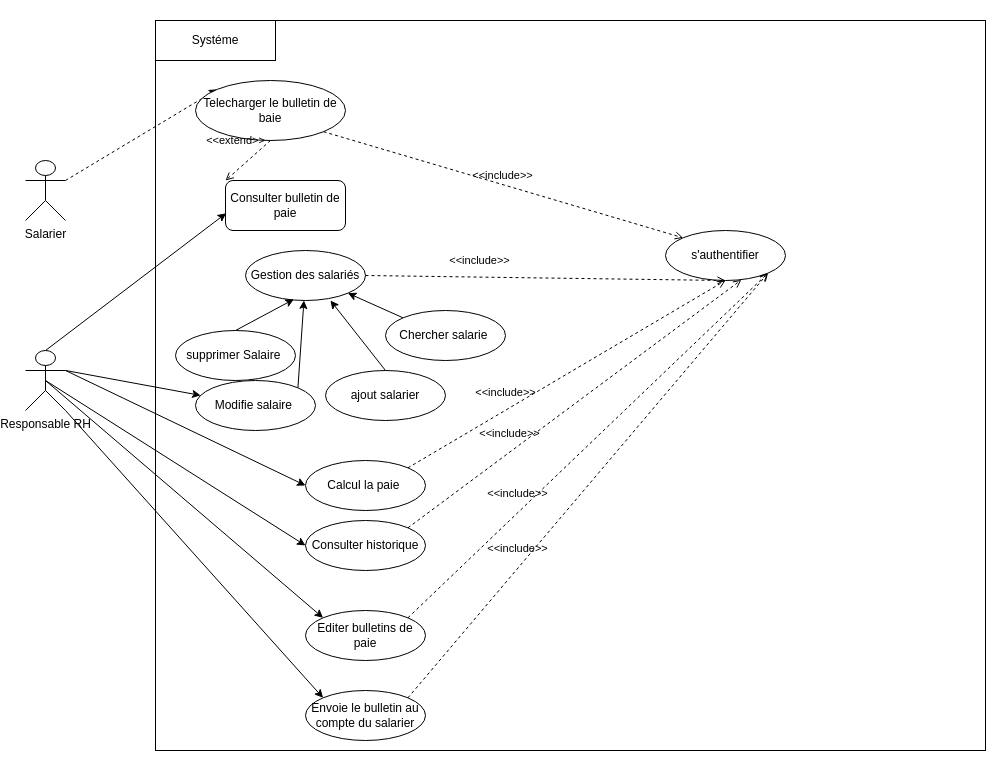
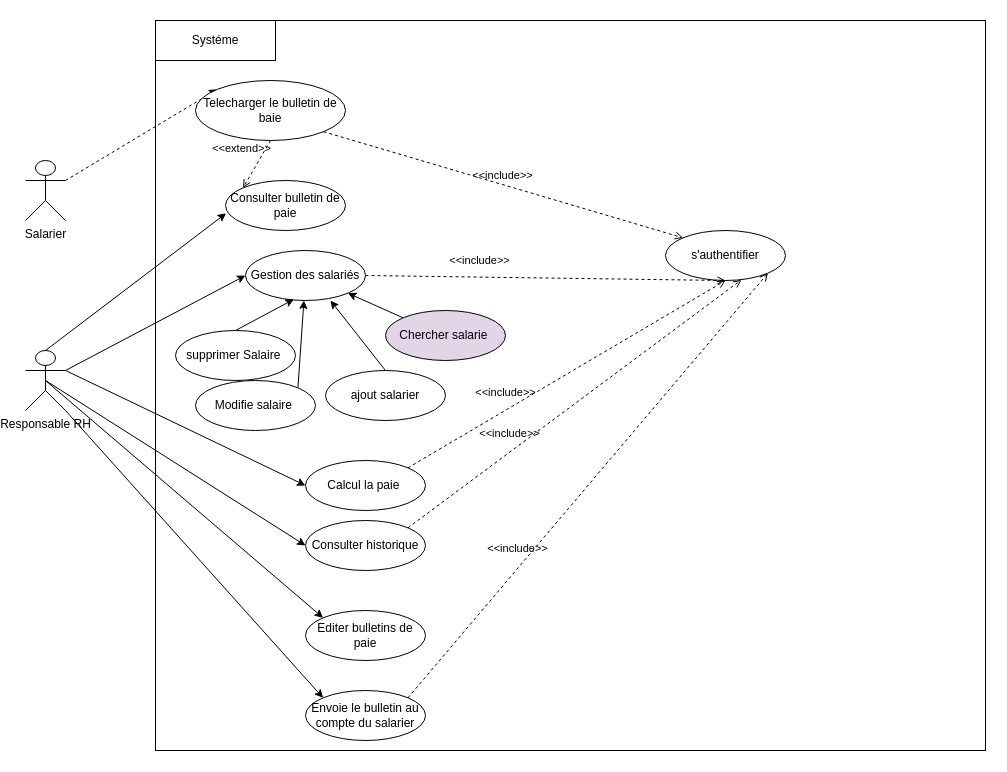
(286, 206) -> (286, 206)
(446, 336) -> (446, 336)
(132, 383) -> (154, 324)
(579, 454) -> none
